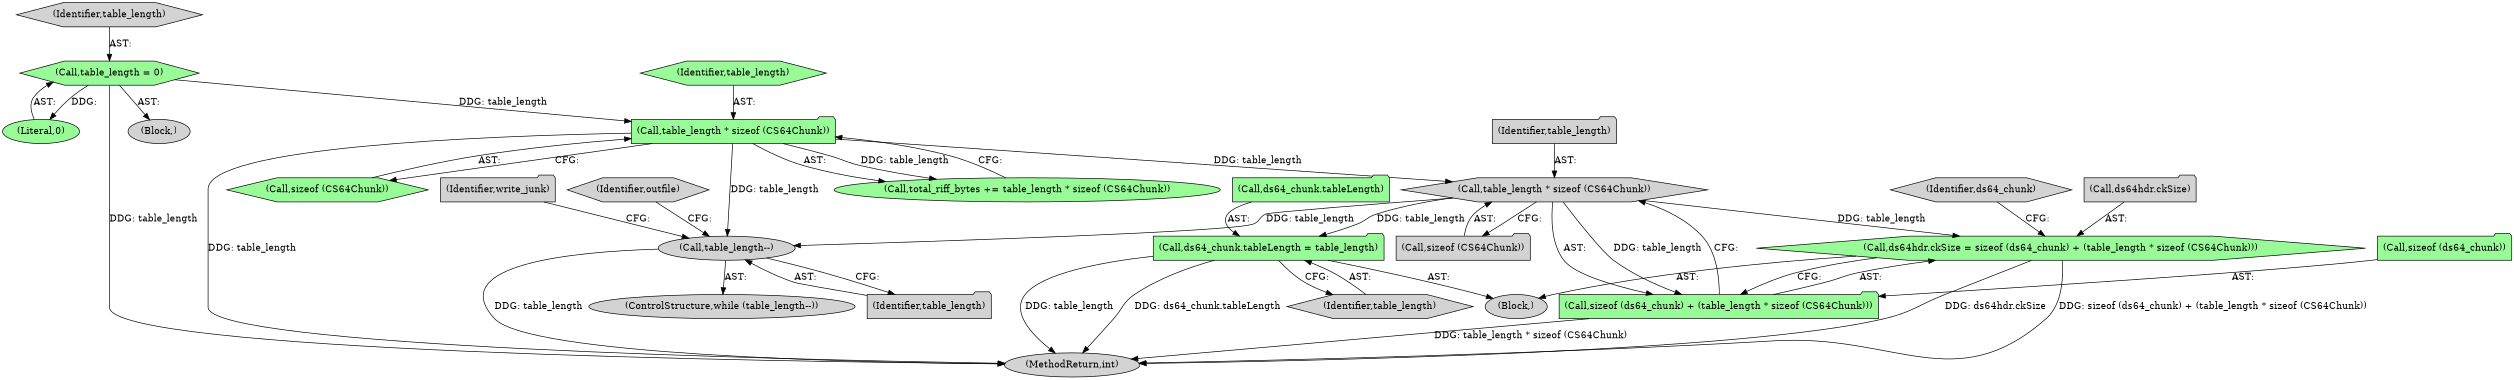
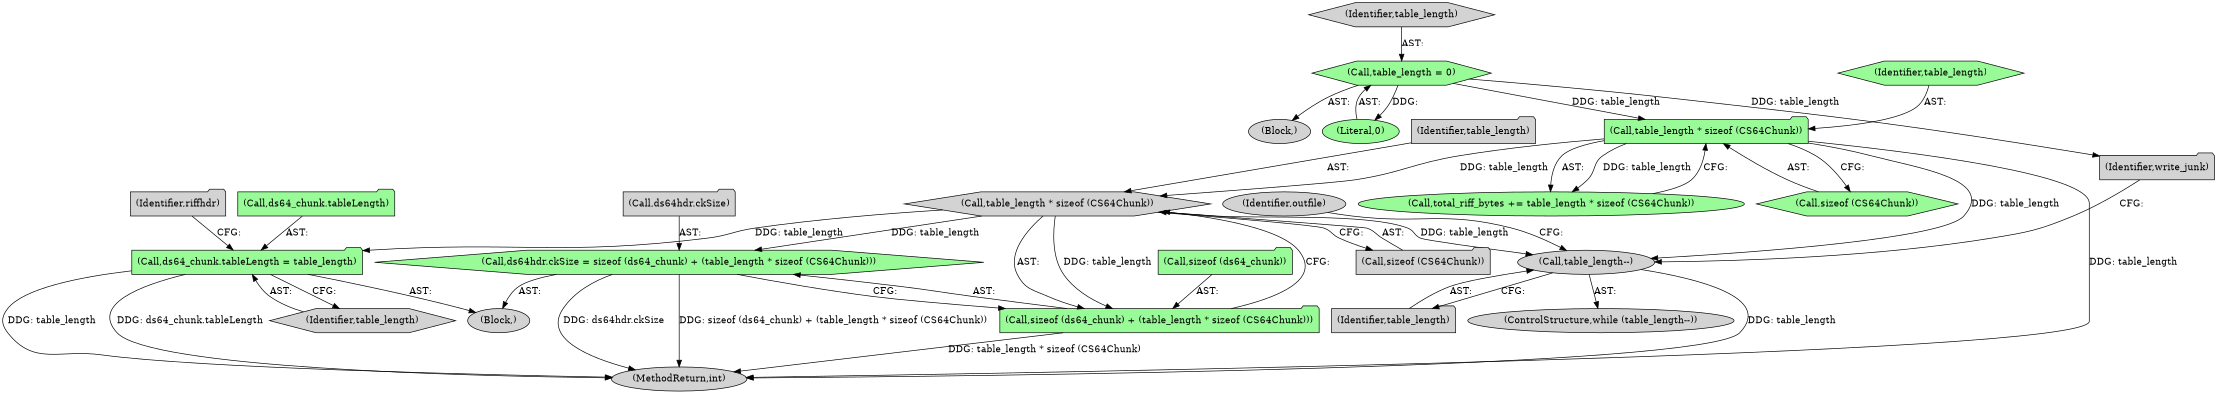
(638, 190) -> (1284, 204)
(1981, 190) -> none
none -> (178, 204)
(440, 350) -> (1782, 111)
